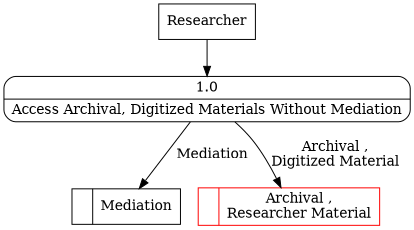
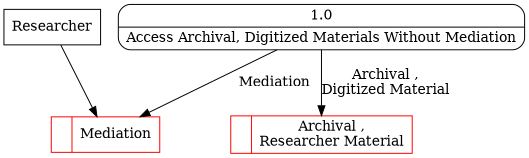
(207, 53) -> (77, 76)
(126, 207) -> (106, 135)
